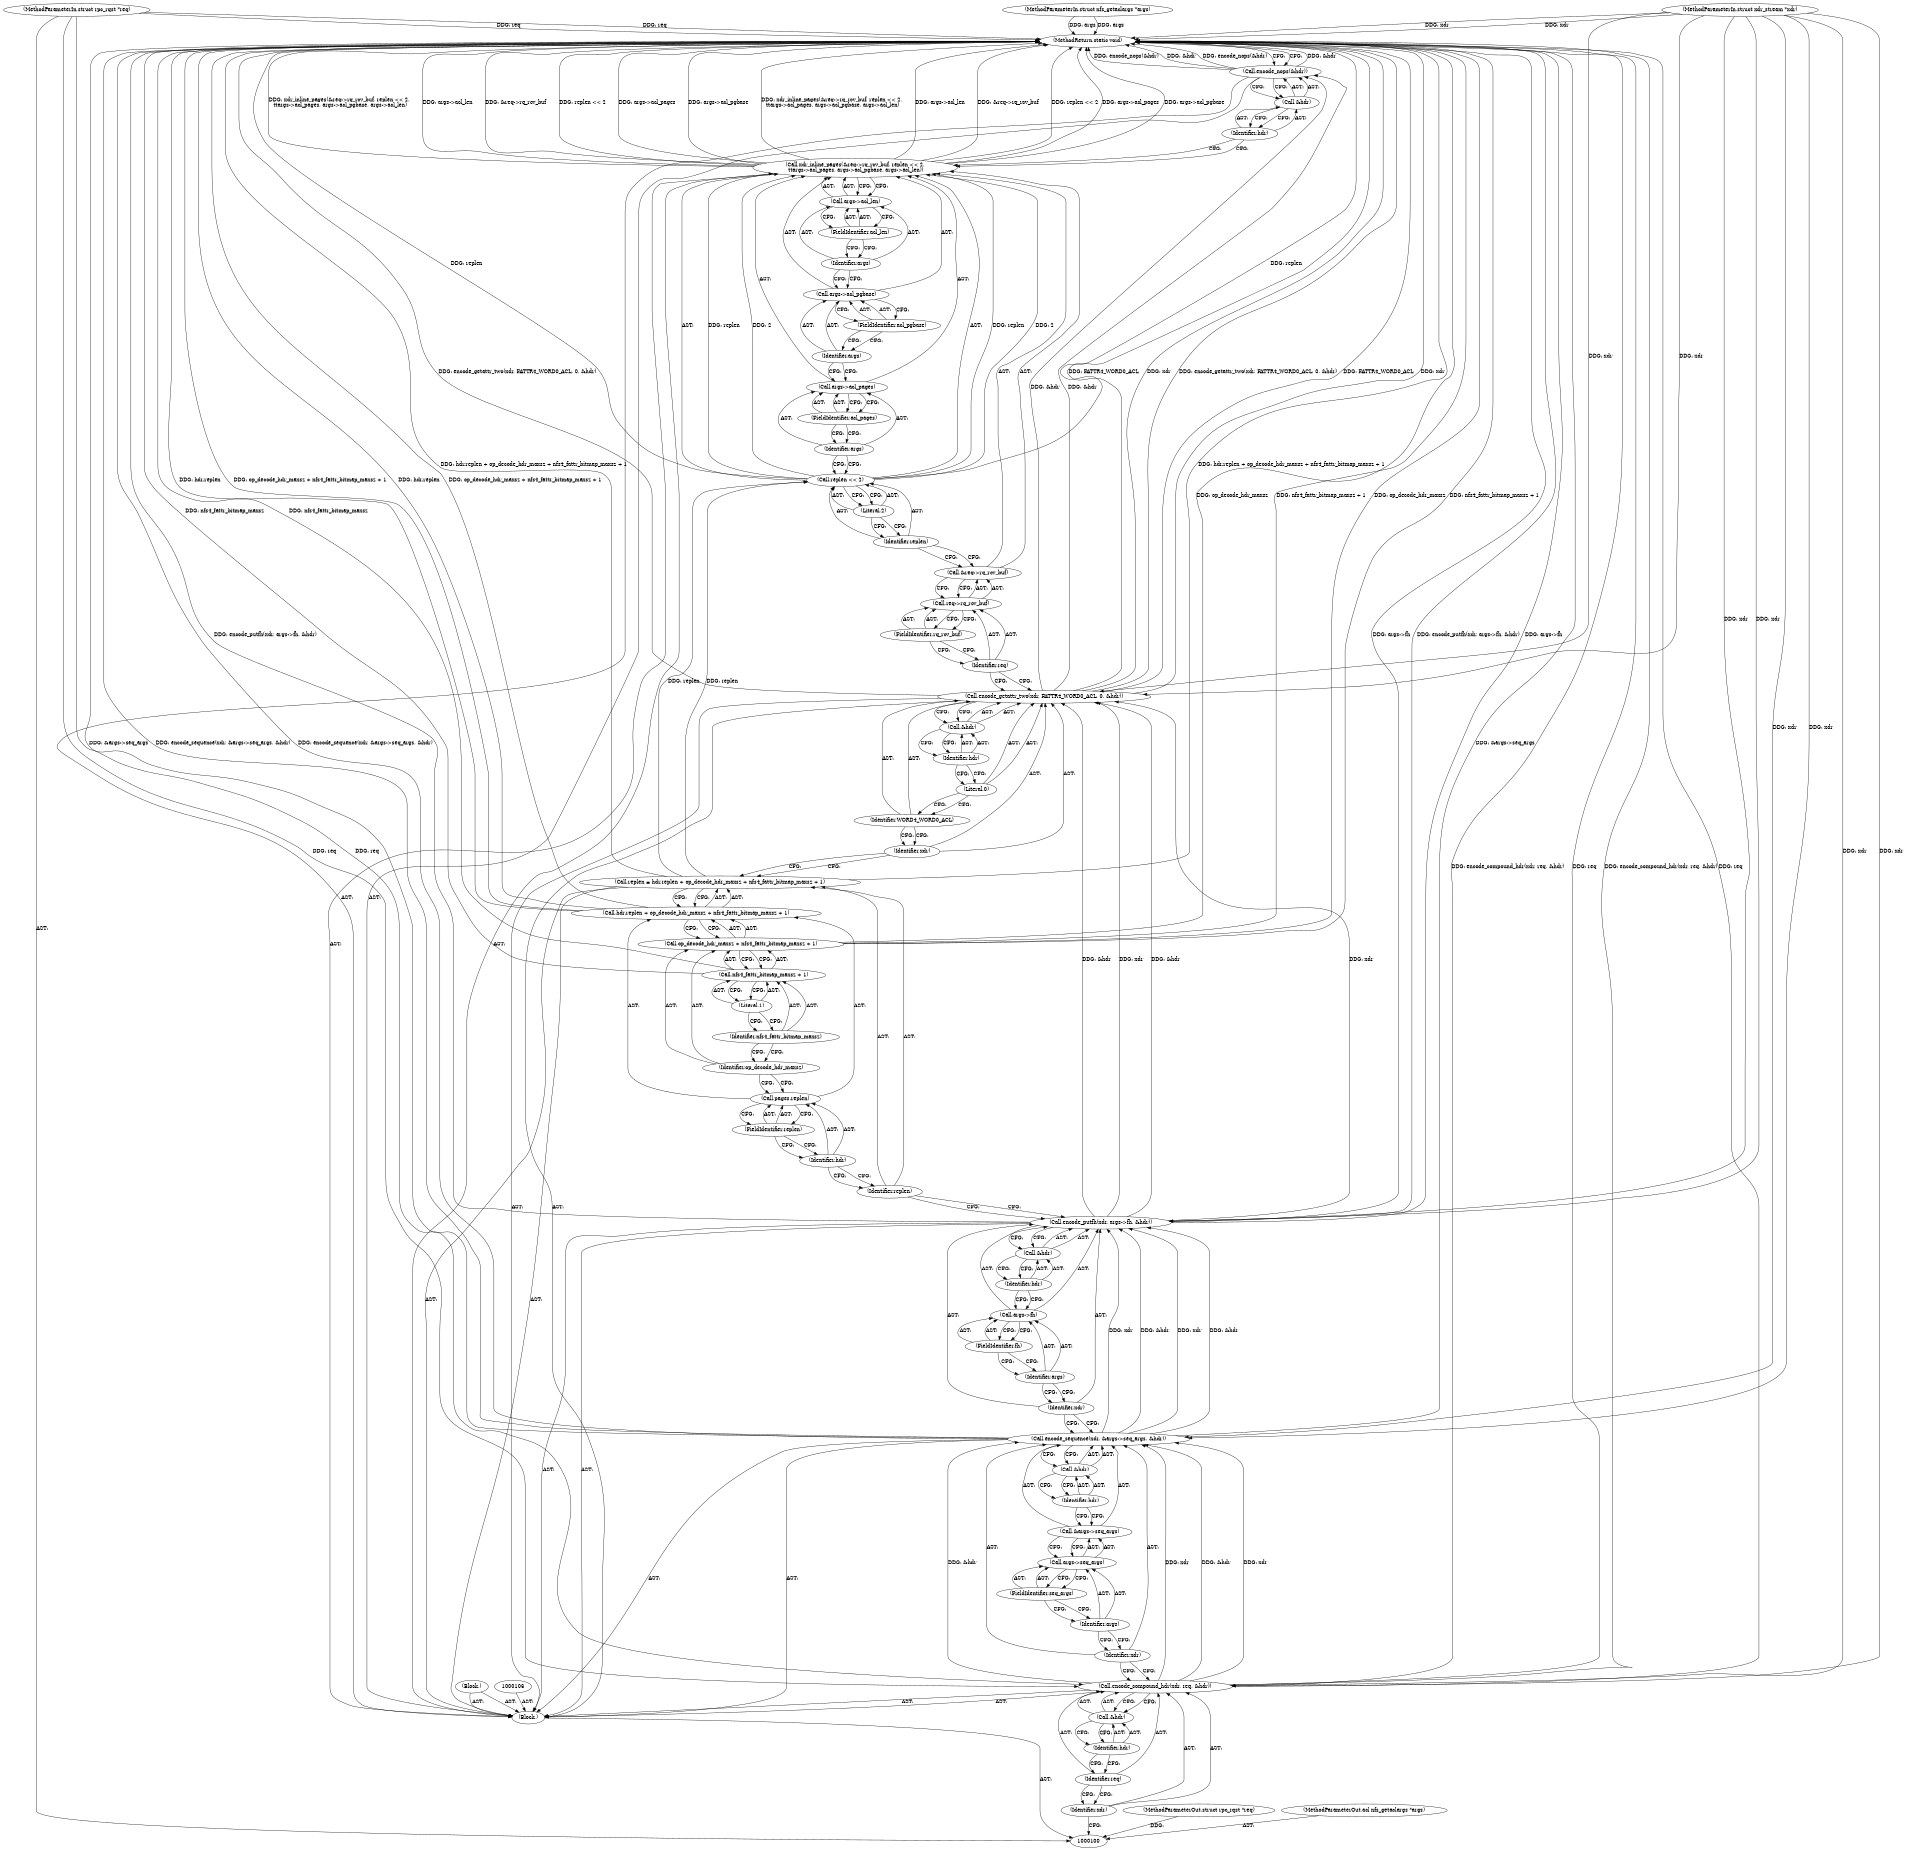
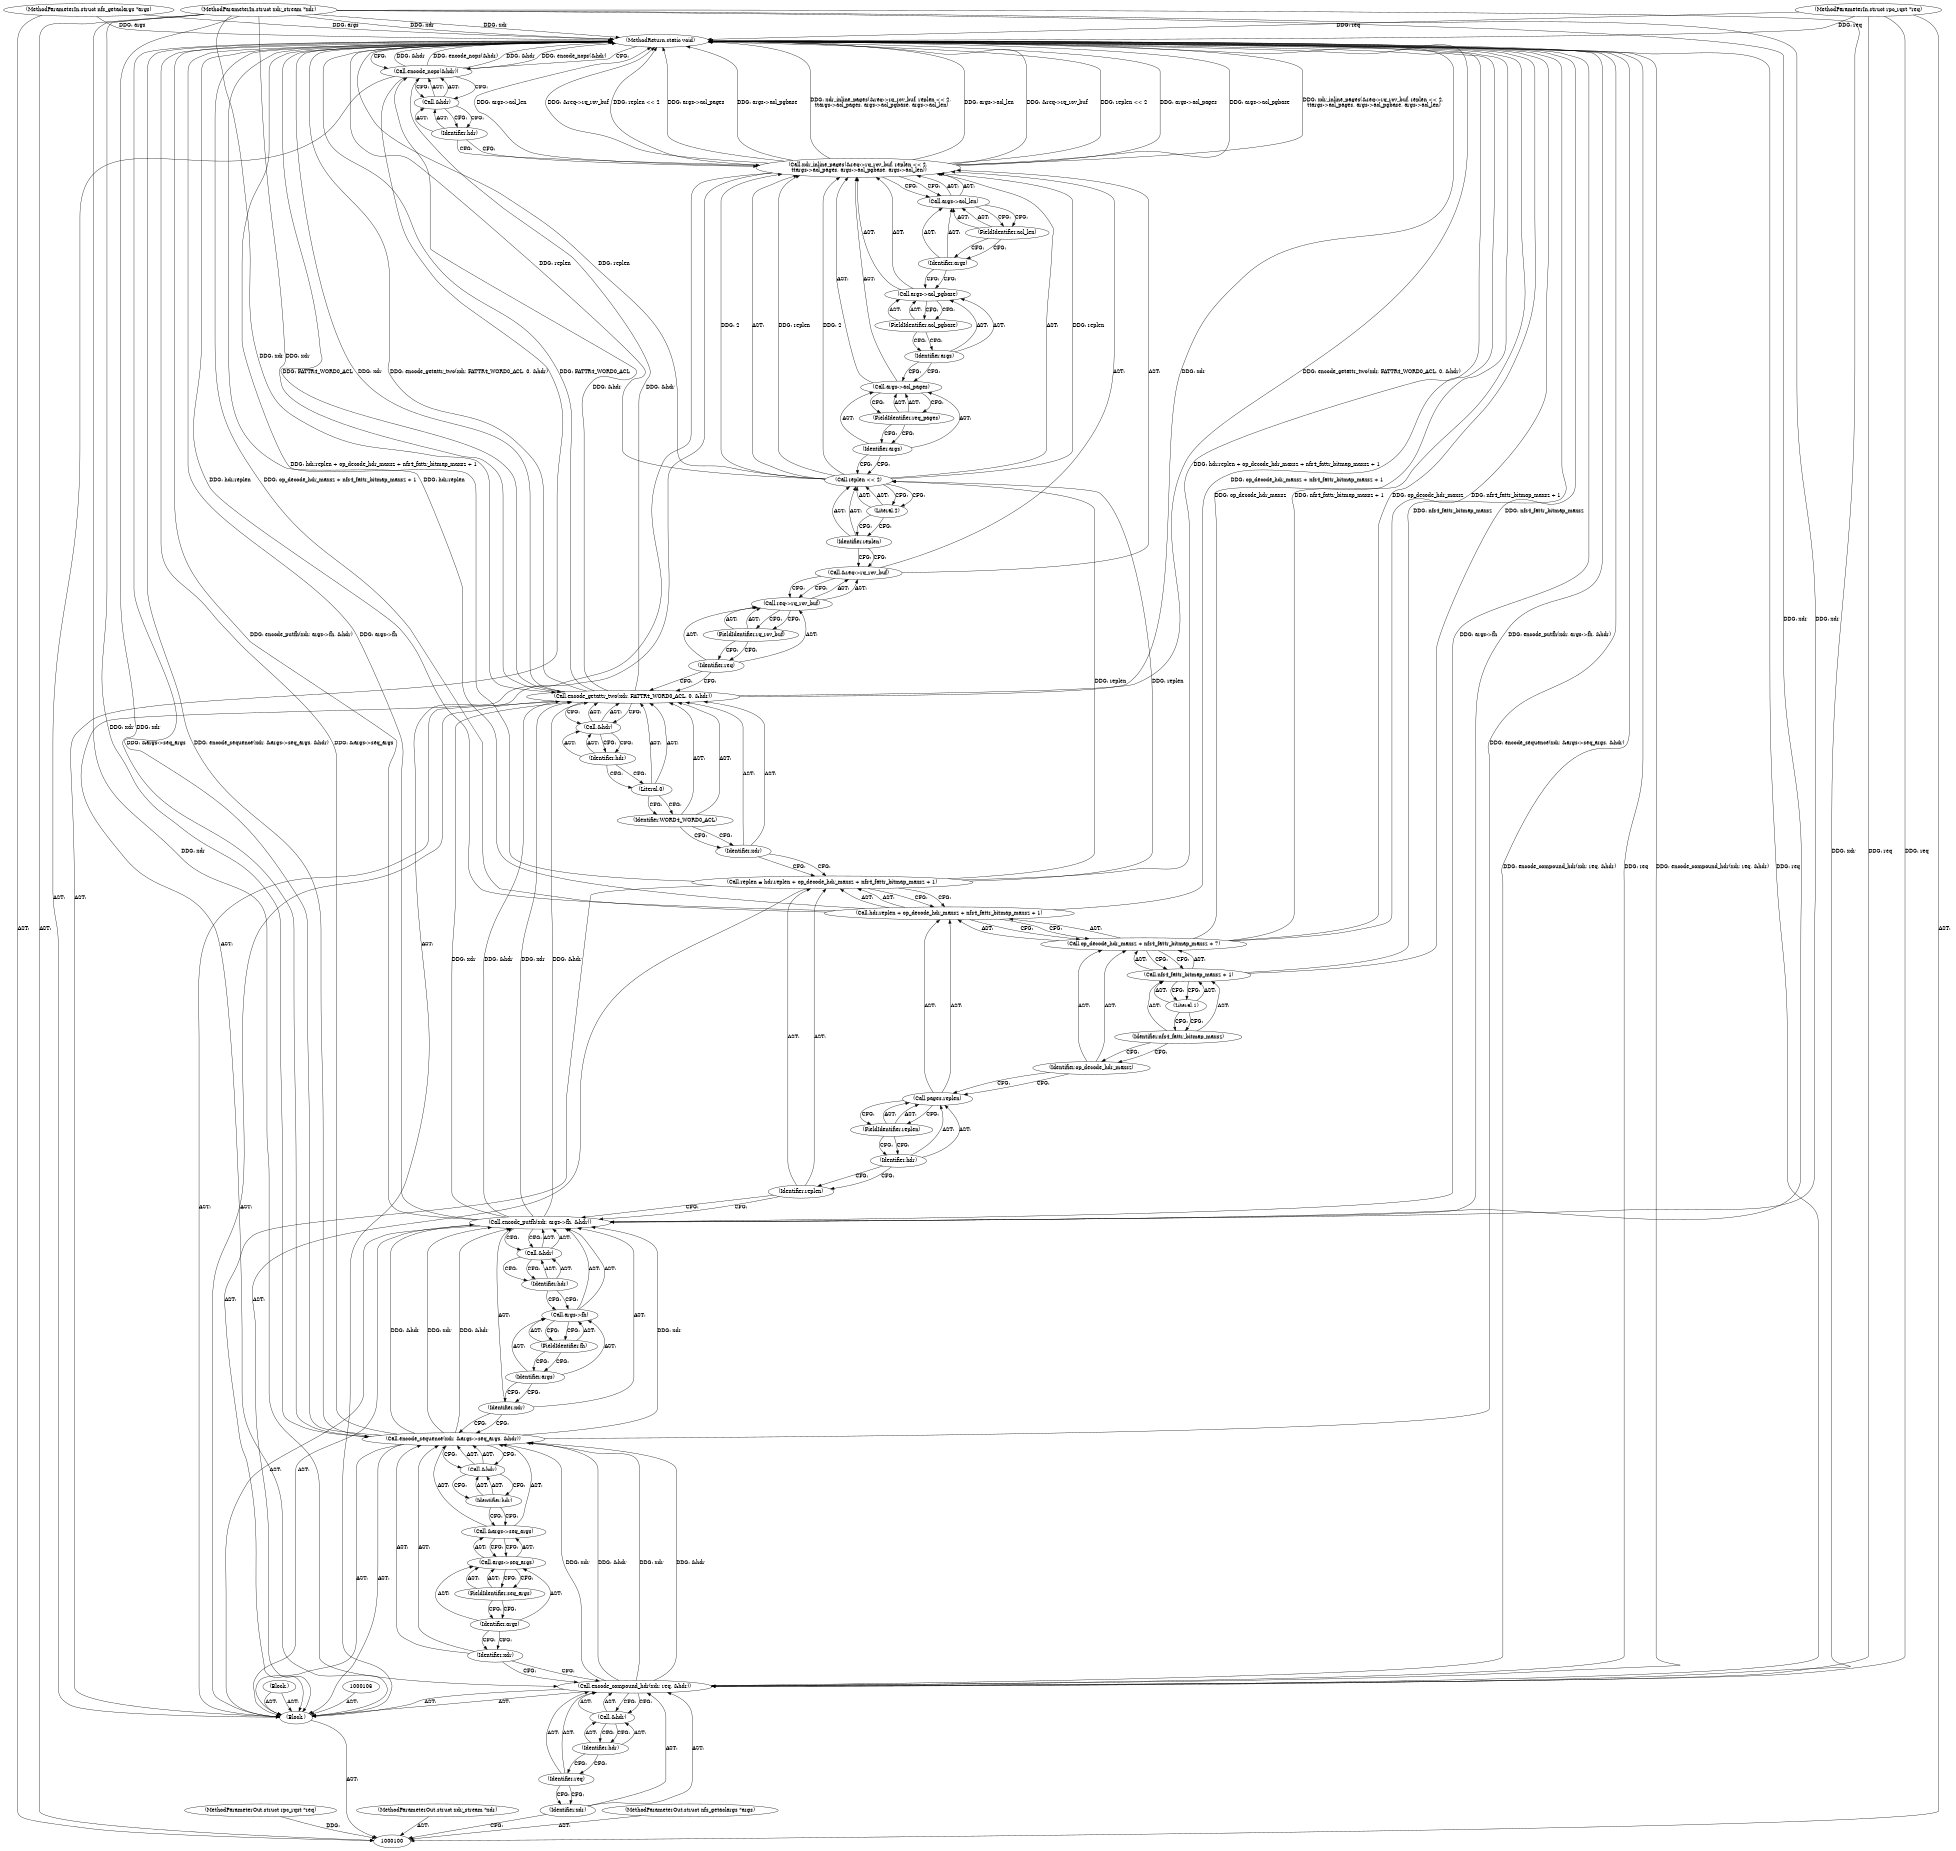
(844, 418) -> (907, 418)
(741, 944) -> (1144, 944)
none -> (39, 1005)
none -> (18, 1086)
none -> (438, 1810)
(1364, 1810) -> (690, 1810)
